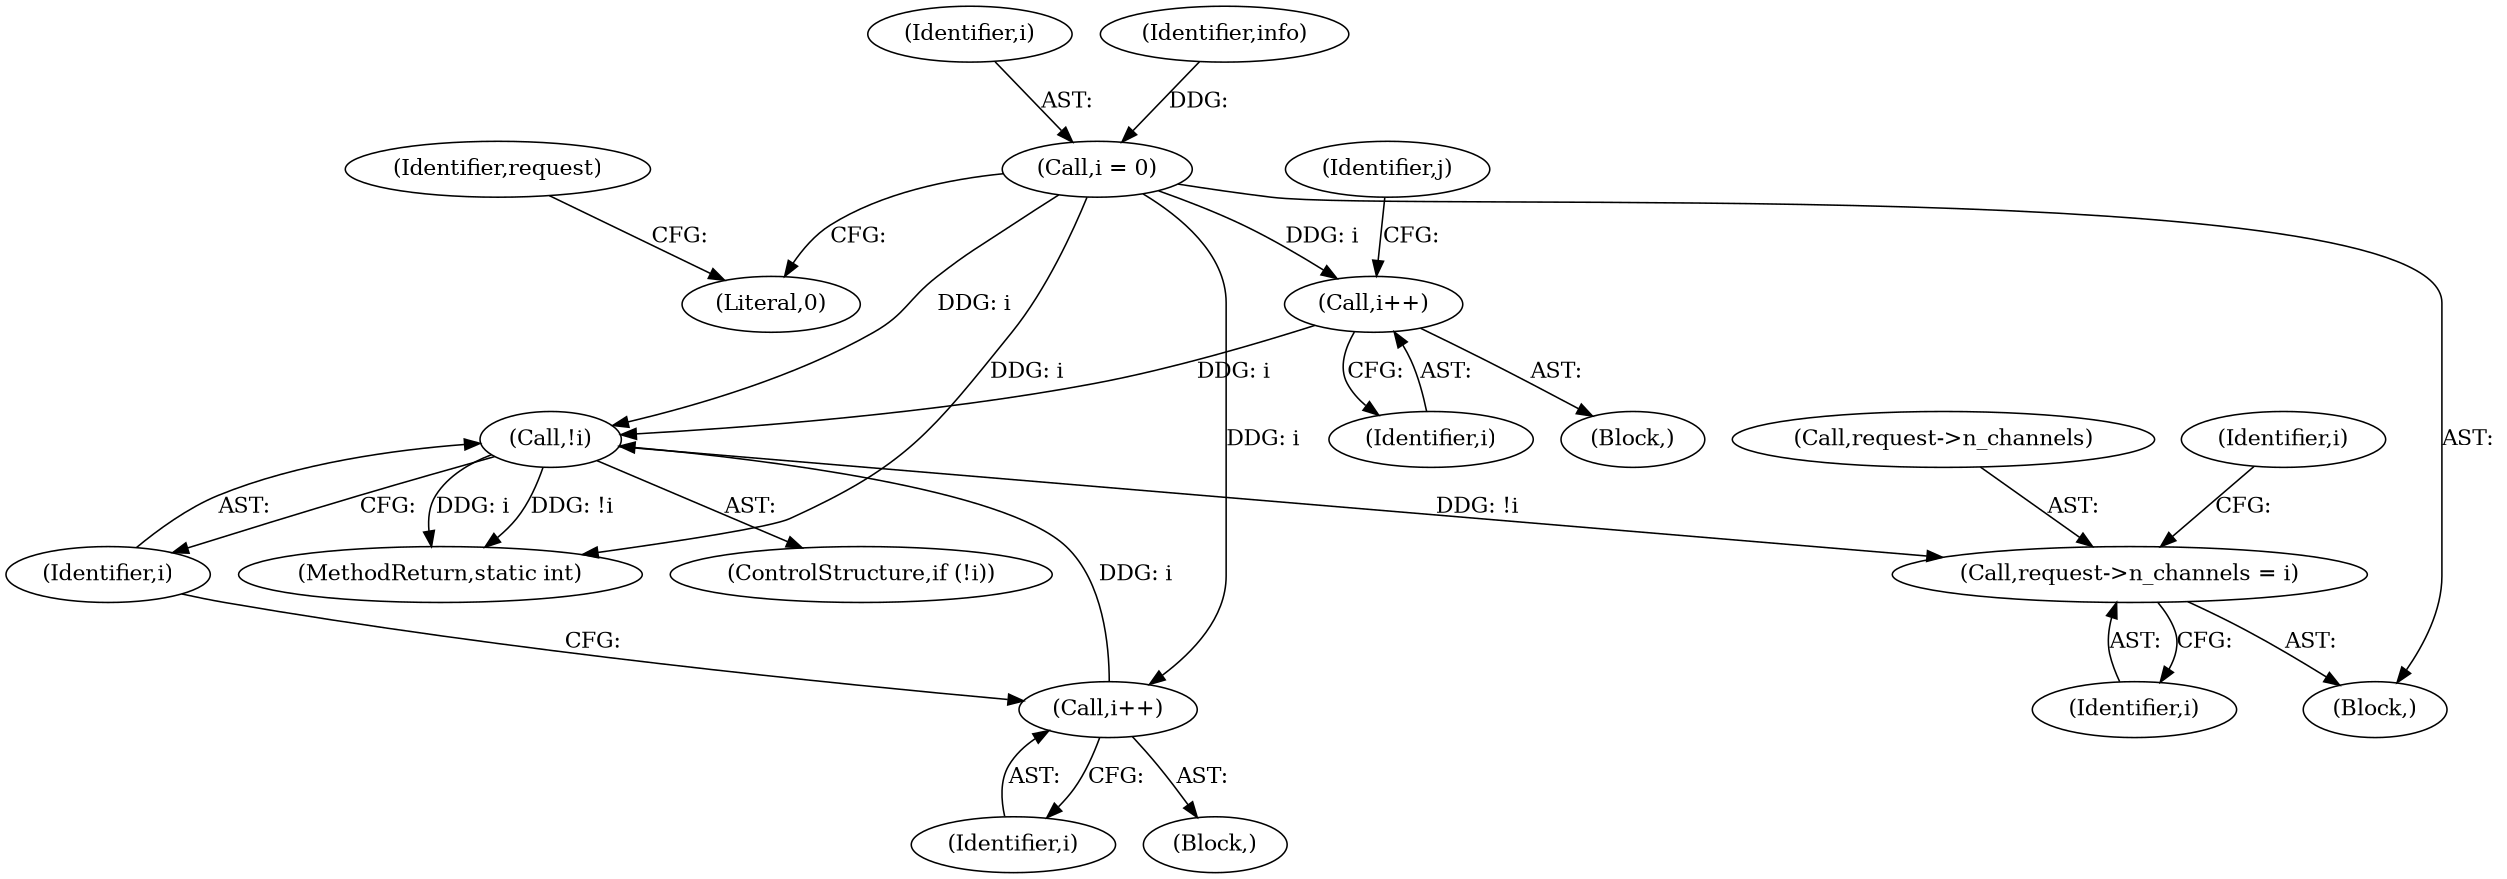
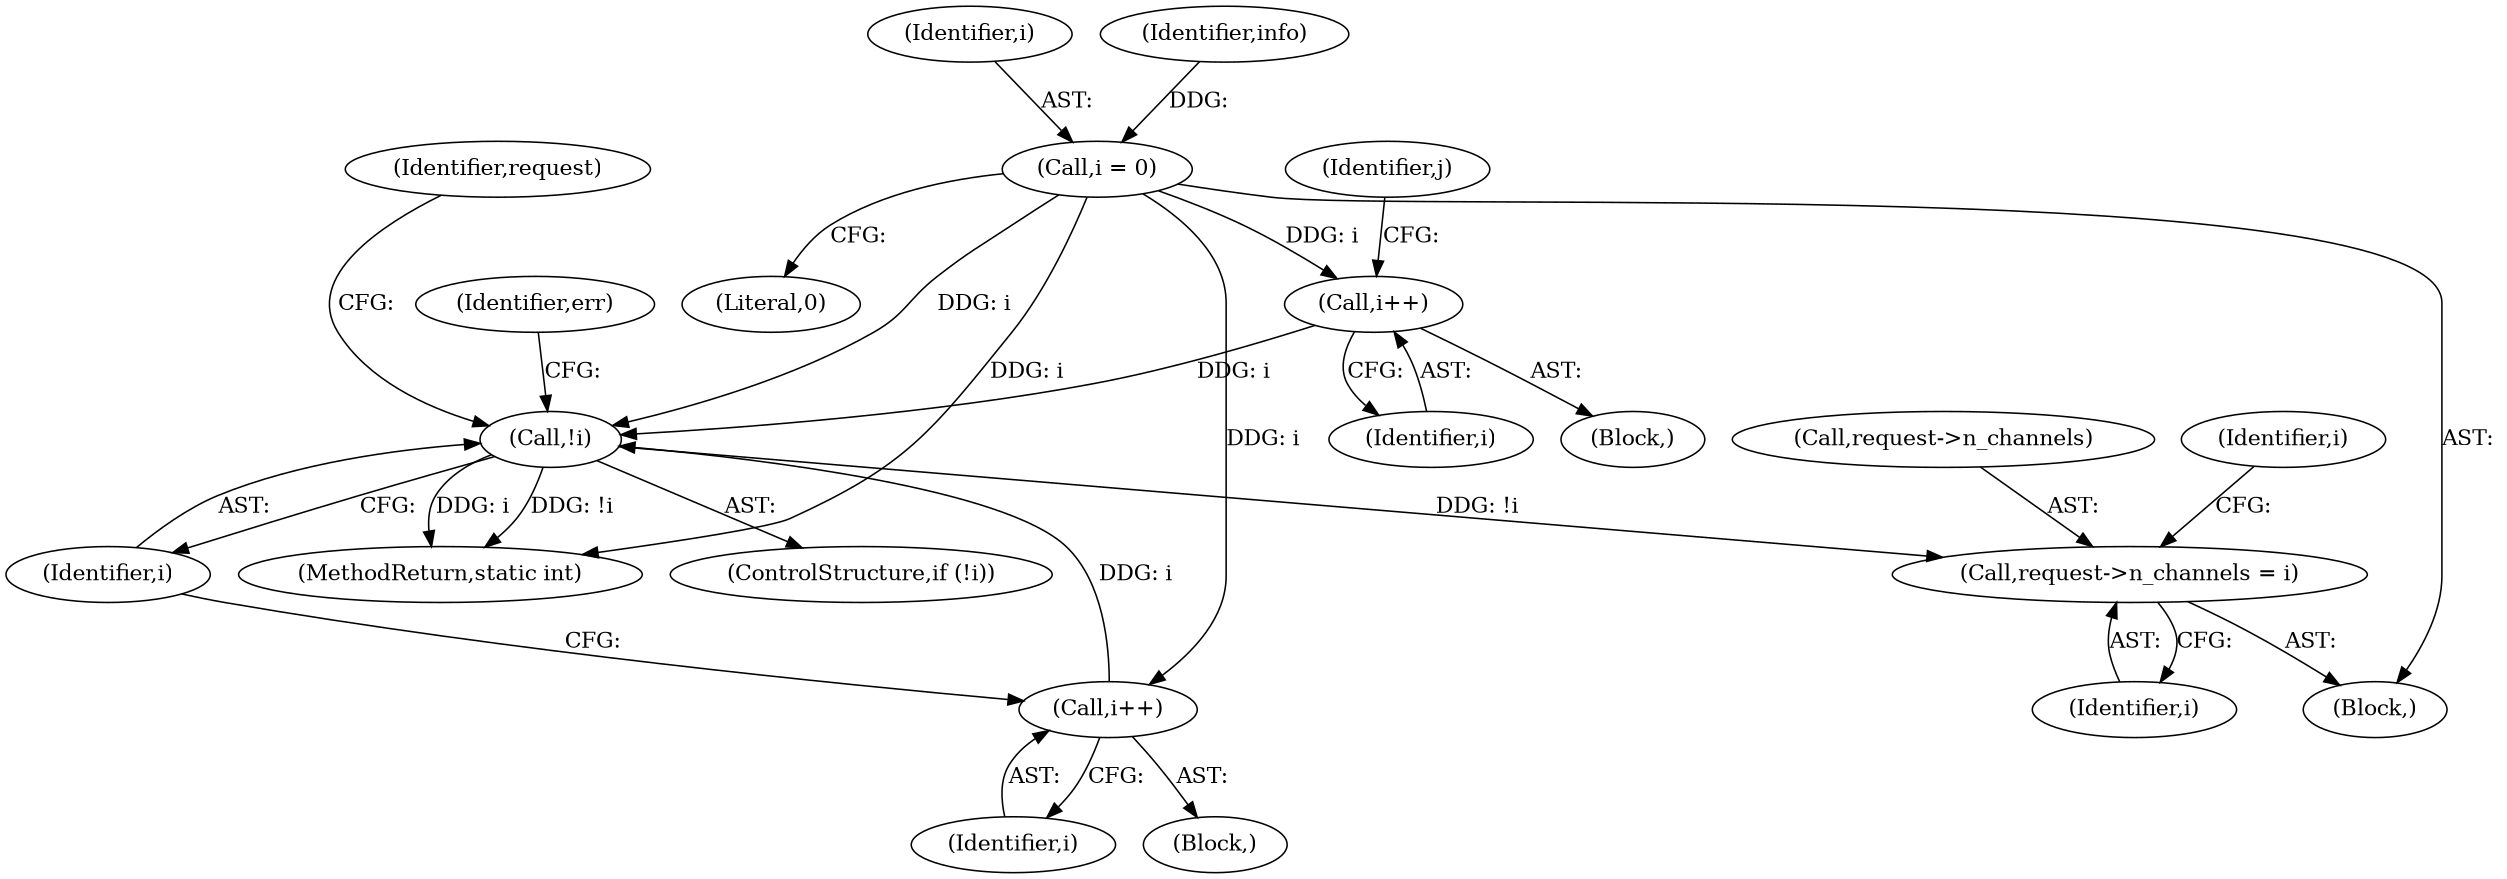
(630, 234) -> (333, 320)
none -> (535, 304)
